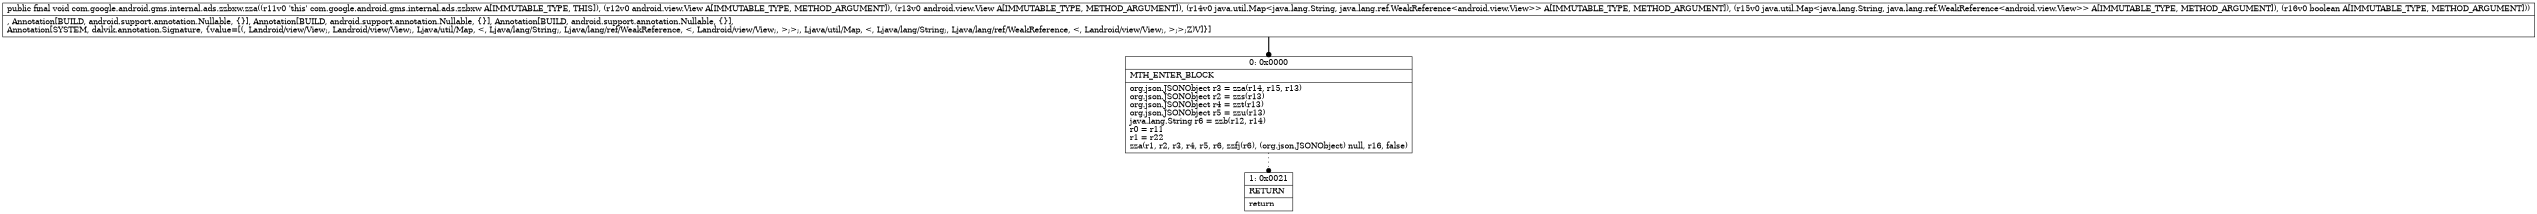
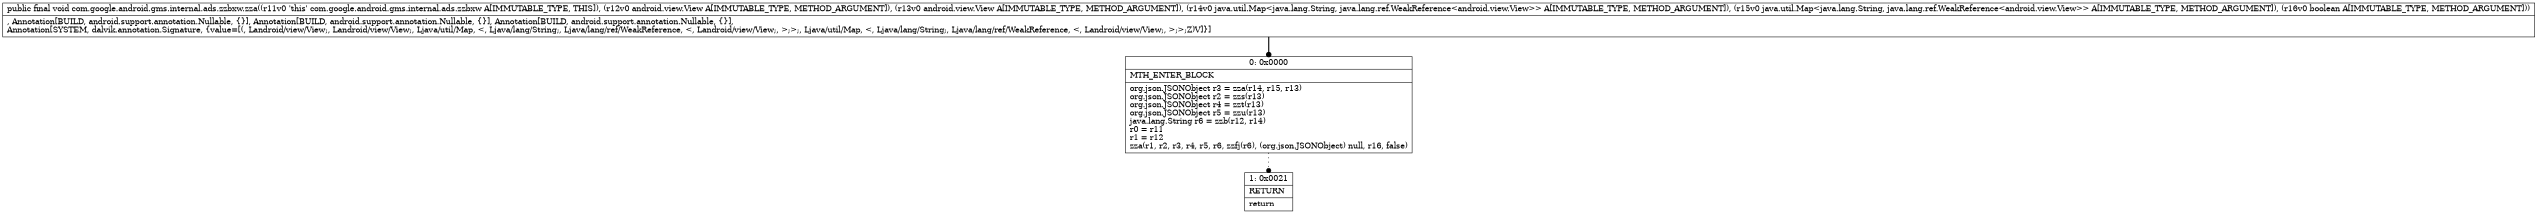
(1147, 138) -> (1147, 138)
